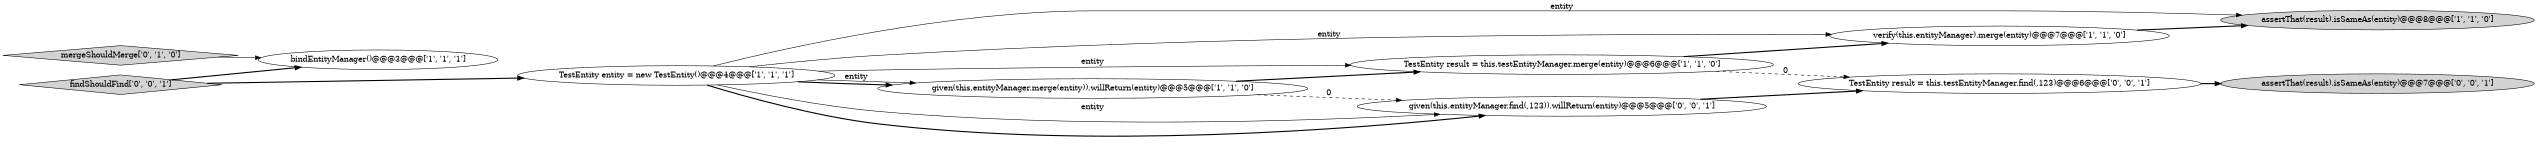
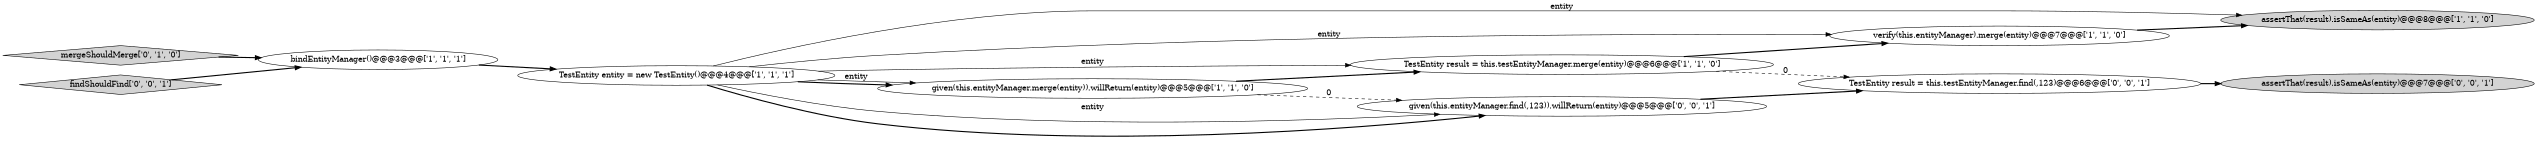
(237, 57) -> (237, 57)
(362, 81) -> (514, 67)
